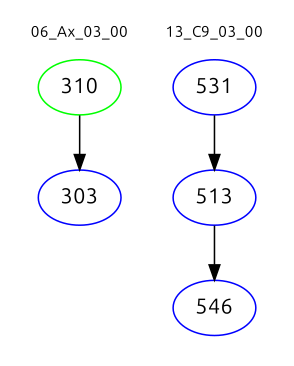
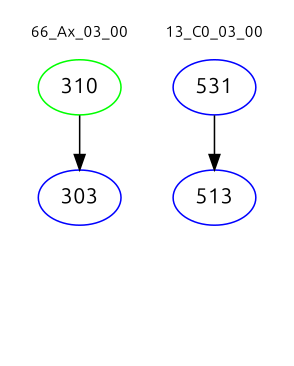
(80, 33) -> (80, 33)
(214, 33) -> (214, 33)
(214, 308) -> none
